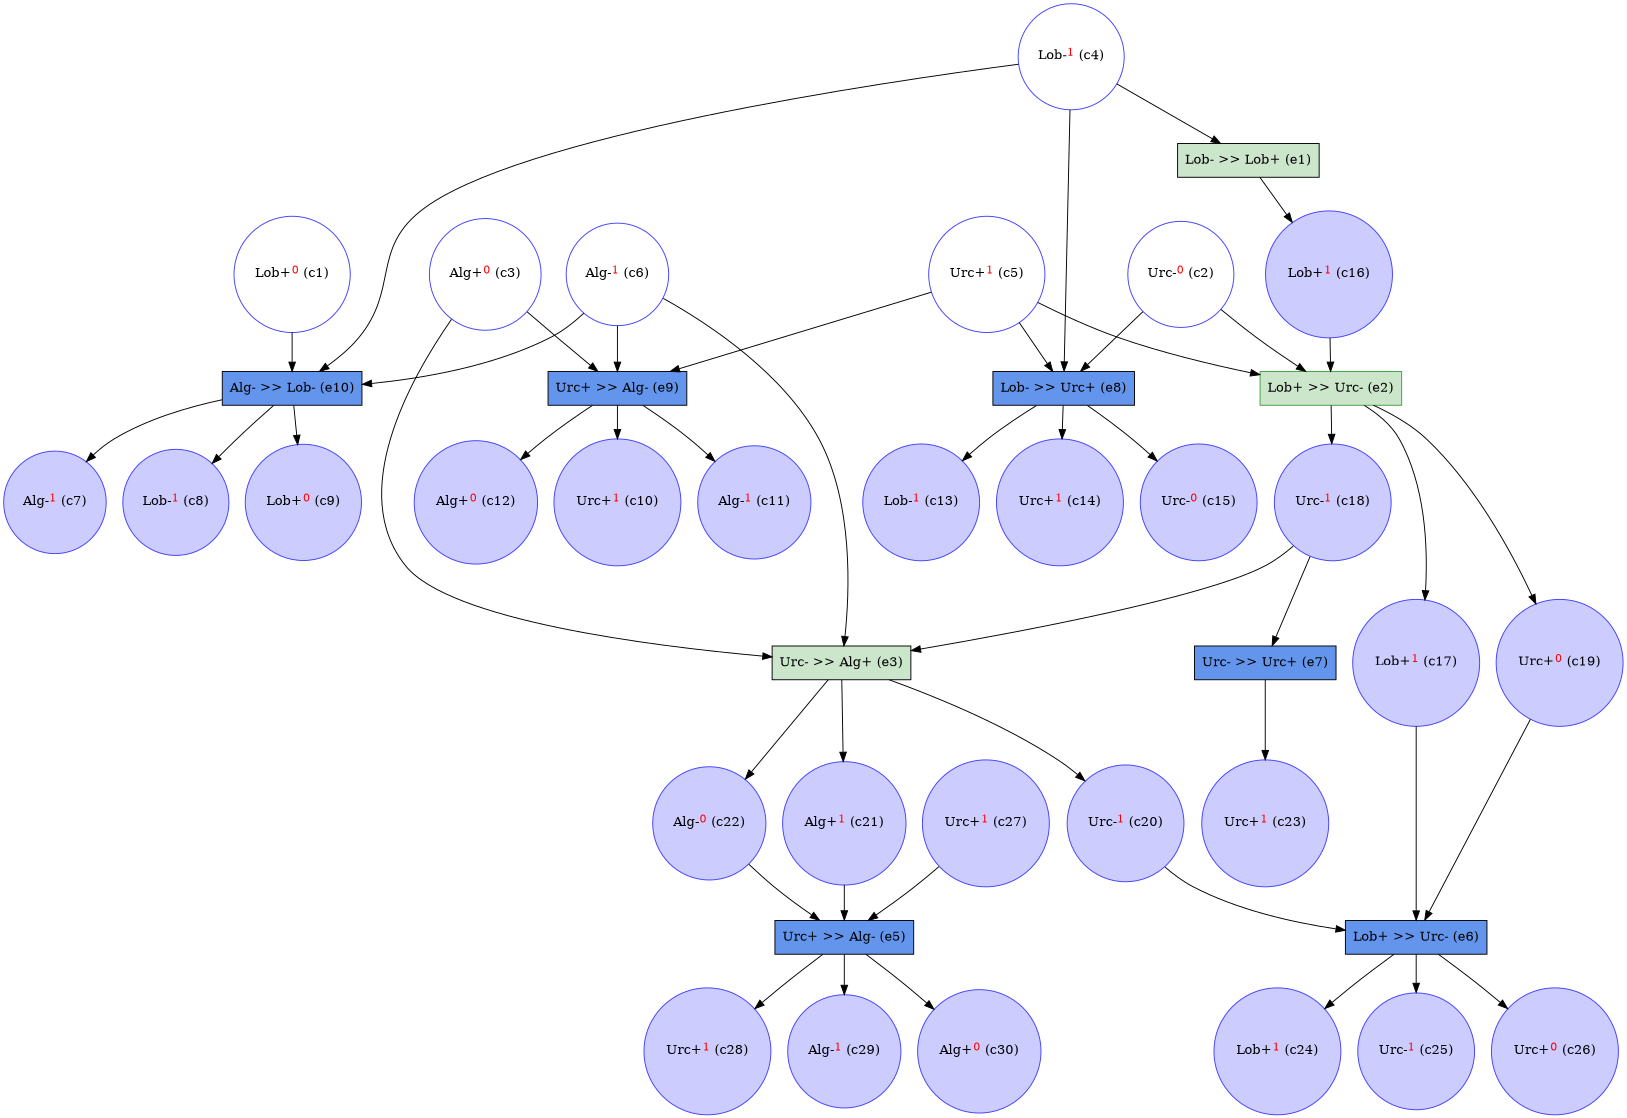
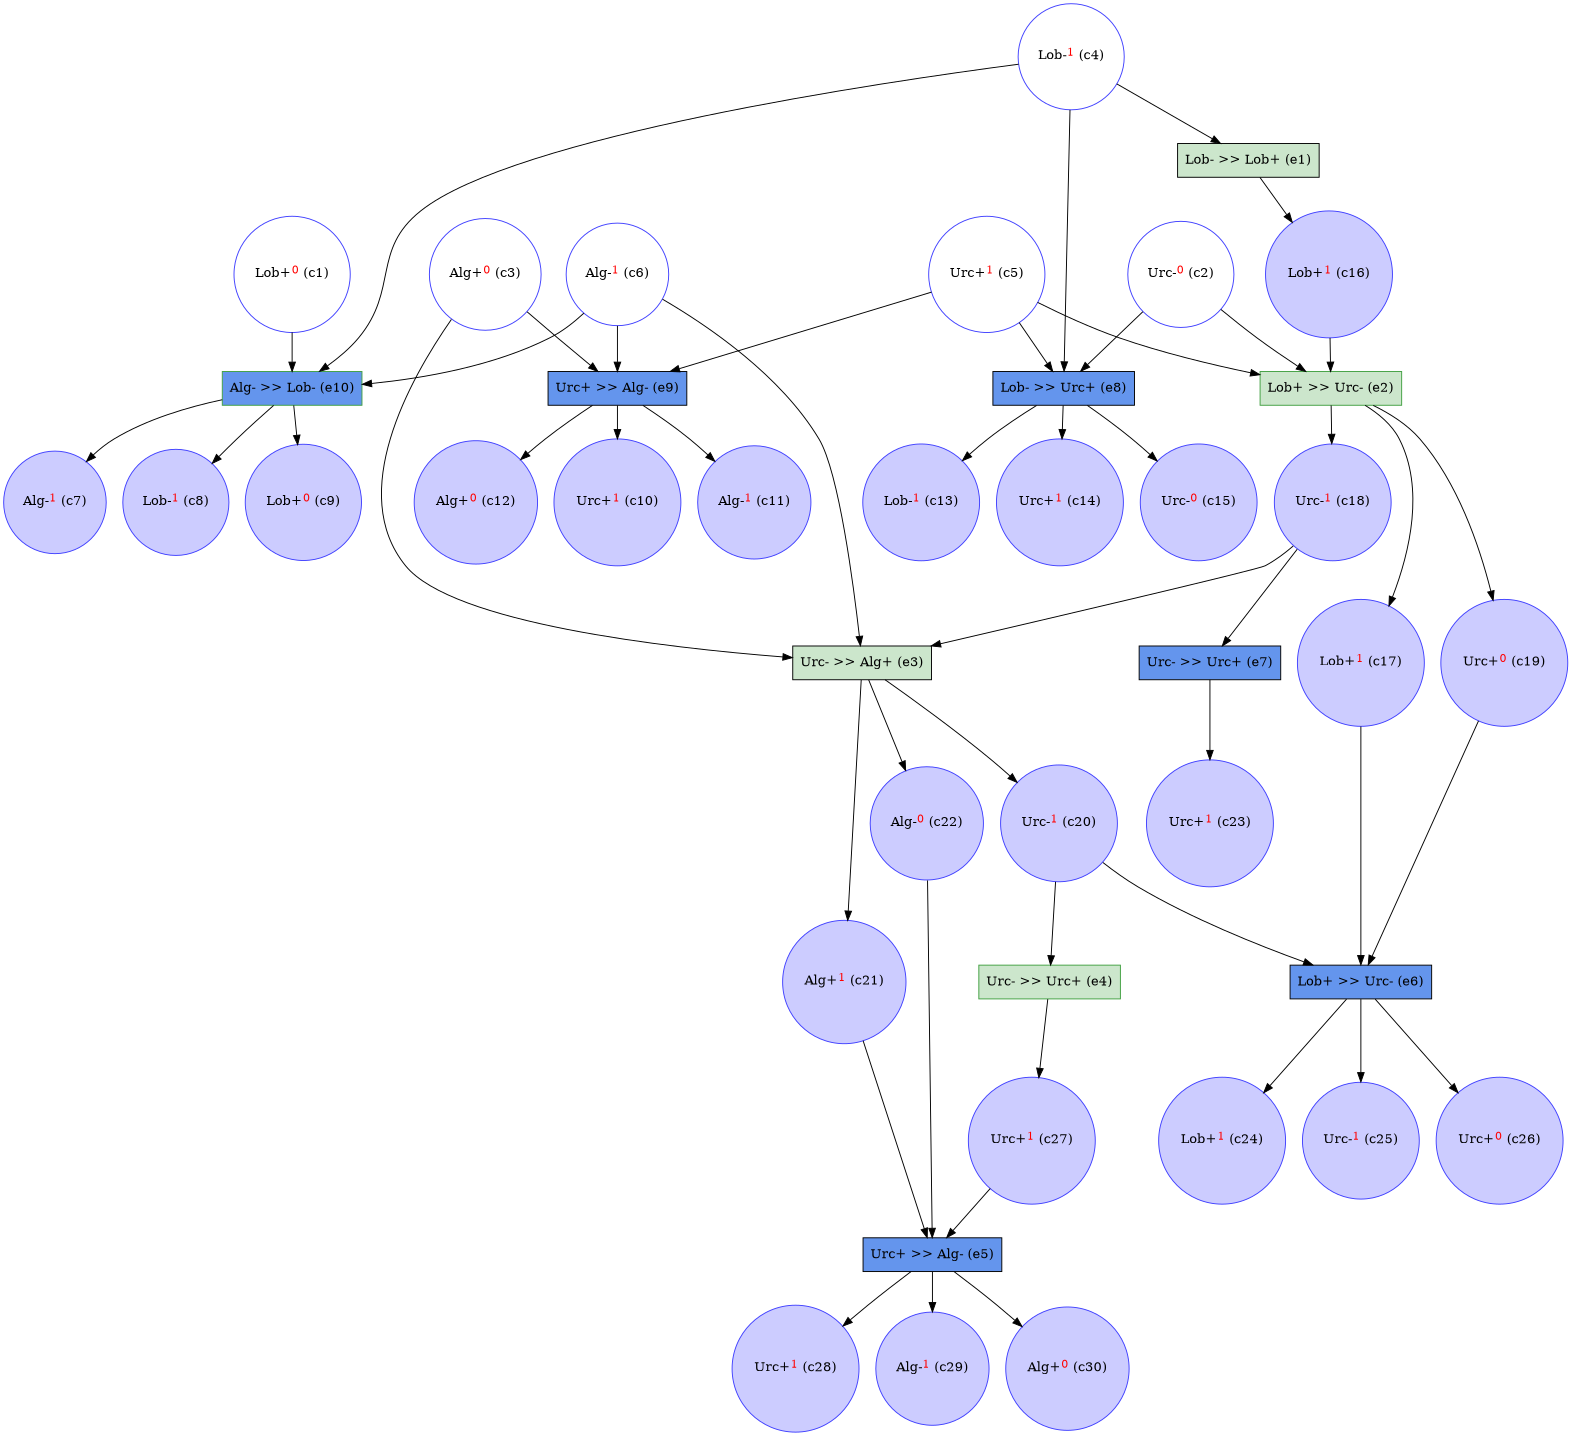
(292, 388) -> (292, 388)
none -> (1050, 982)
